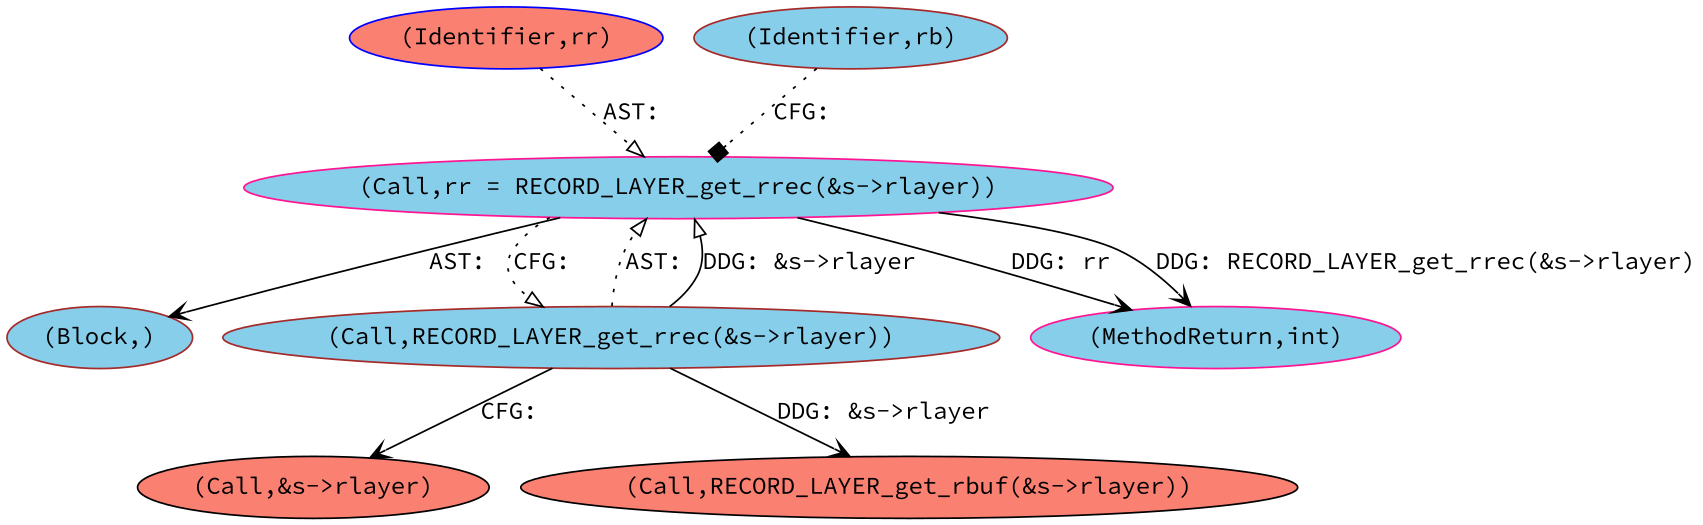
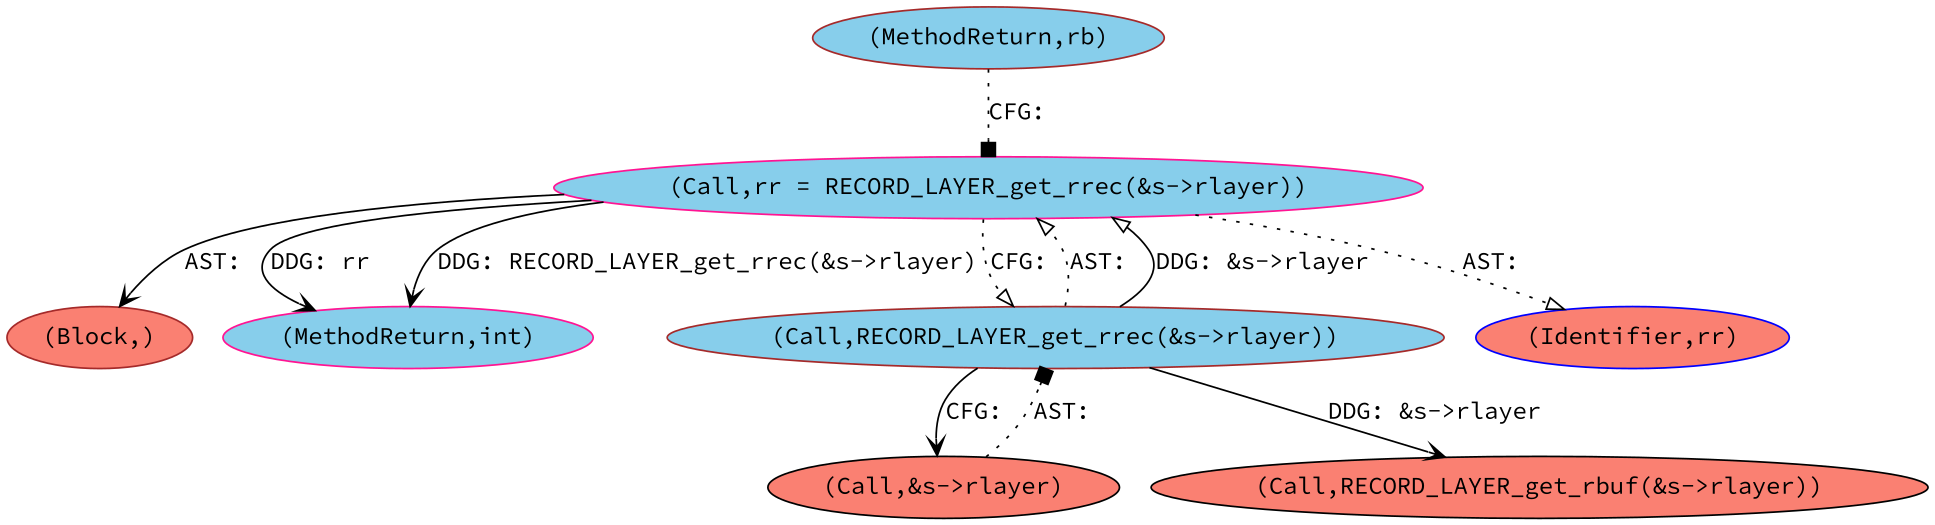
(851, 38) -> (988, 38)
(585, 107) -> (1374, 249)
(100, 338) -> (100, 338)
none -> (1018, 425)
